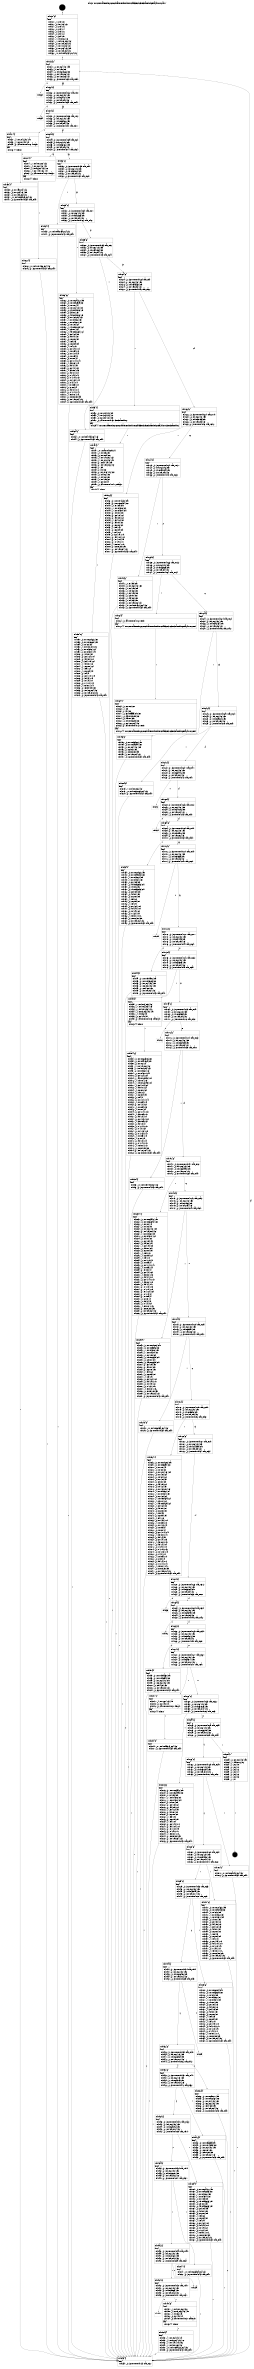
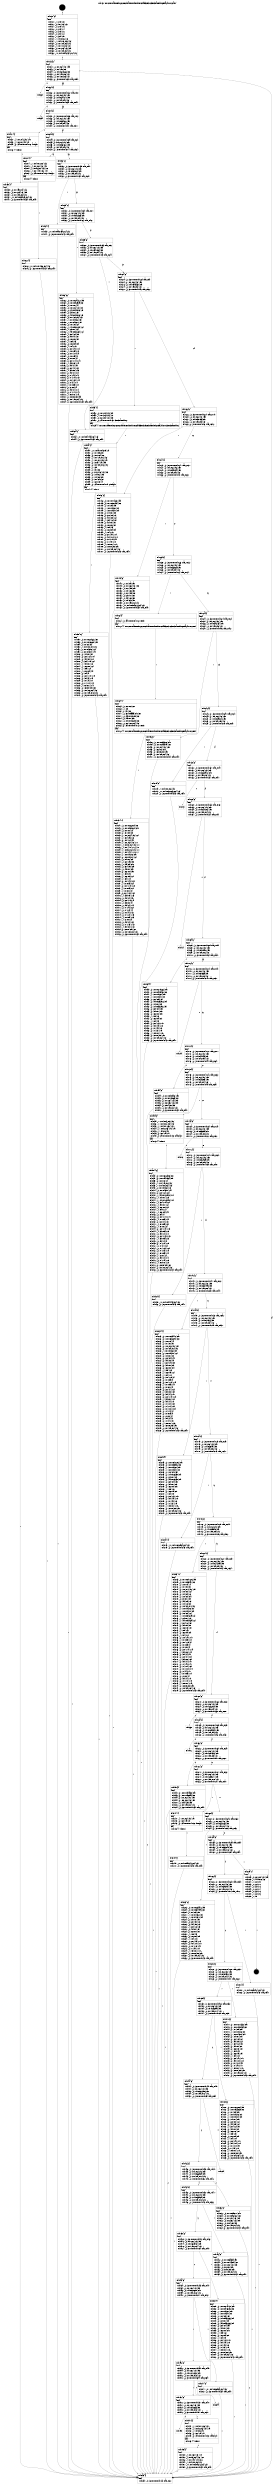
none -> (131, 878)
